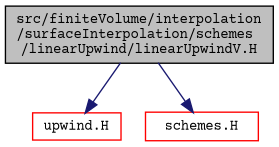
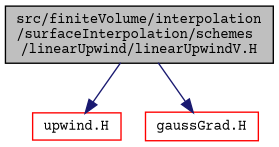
(202, 126) -> (202, 126)
